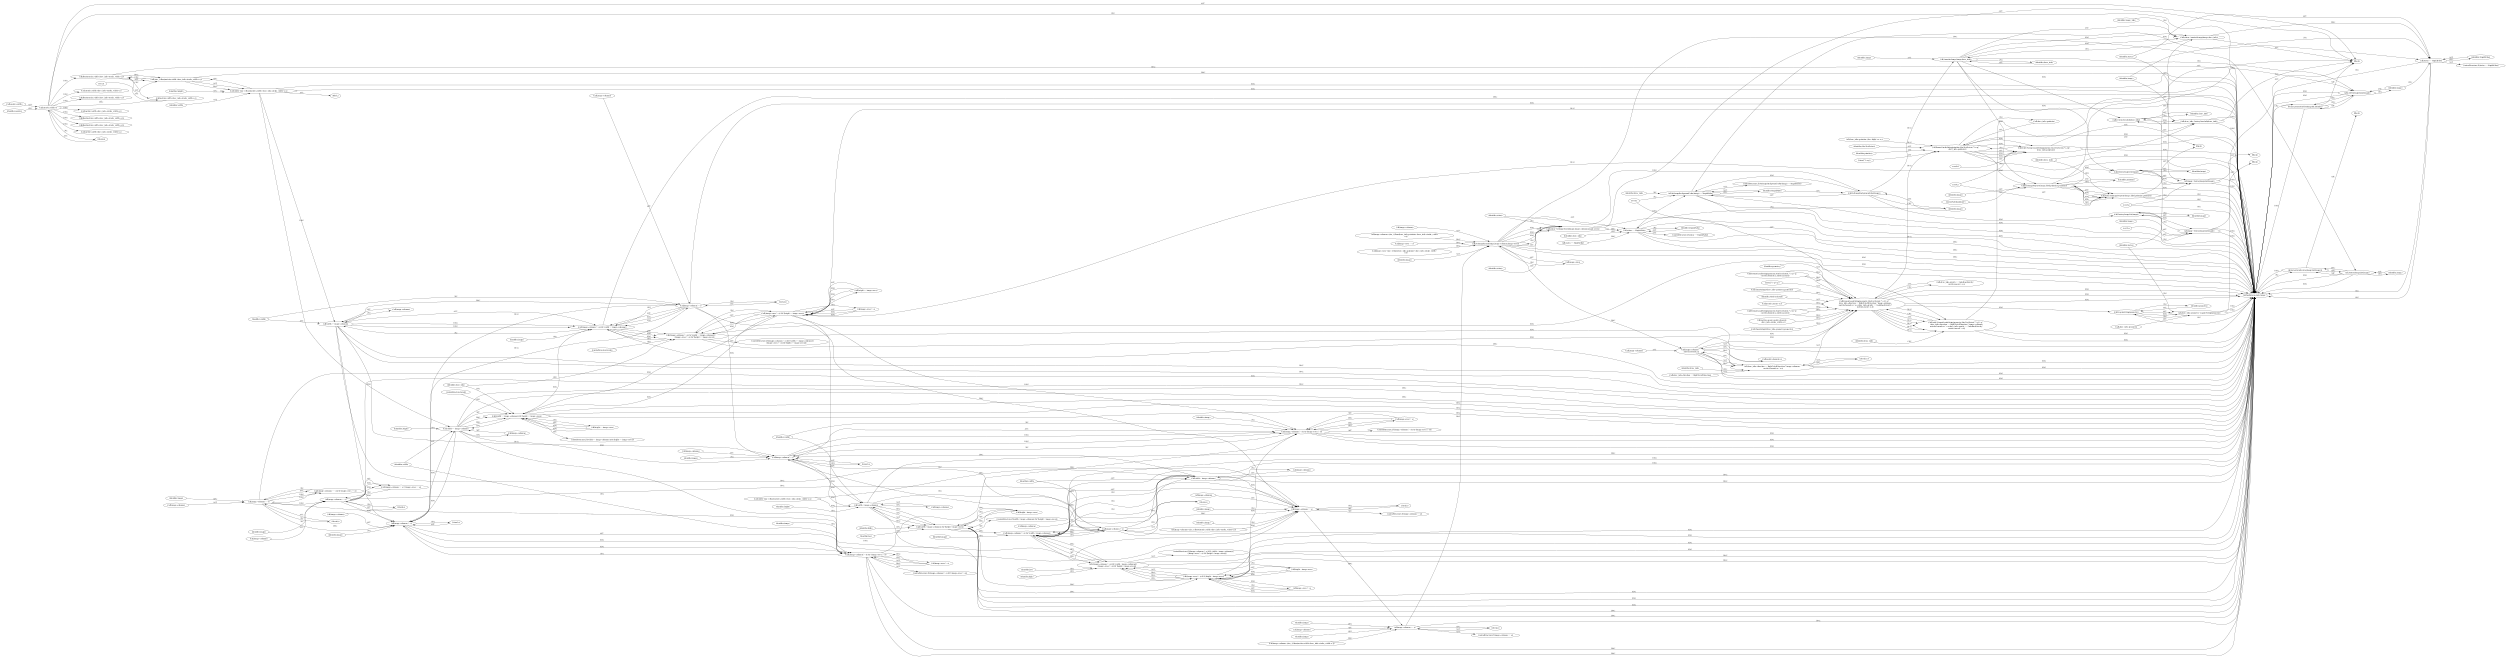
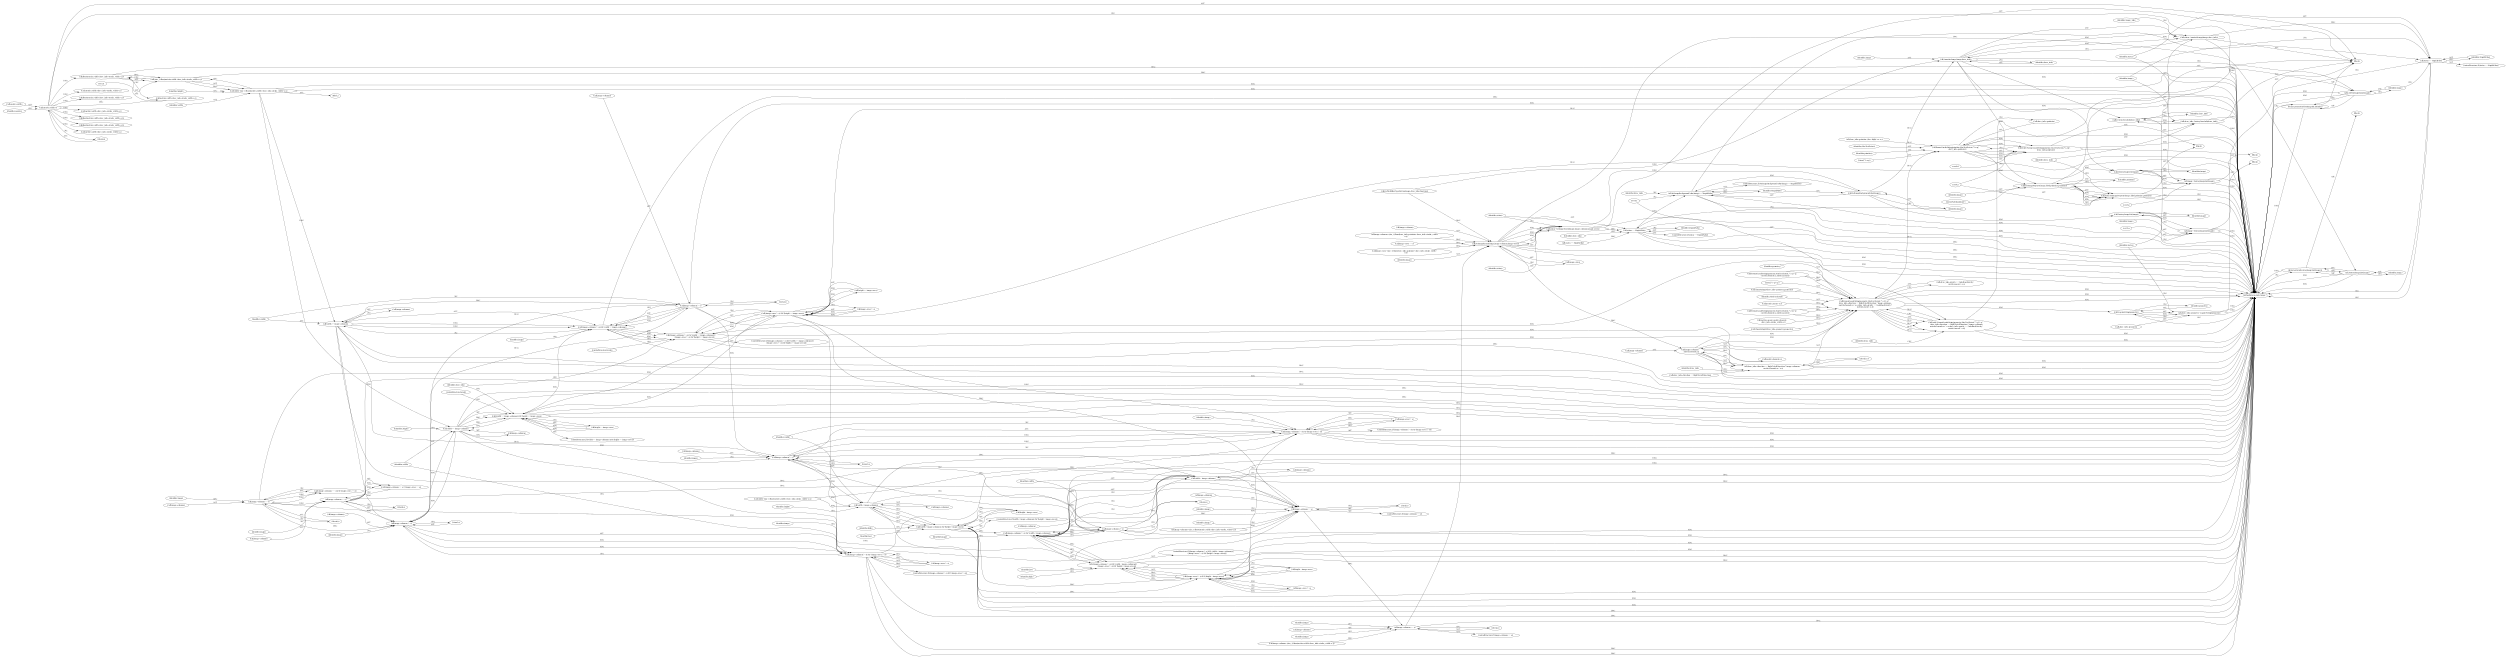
(2339, 102) -> none
none -> (1404, 191)
(2222, 212) -> (2237, 159)
